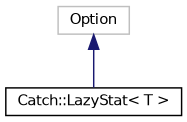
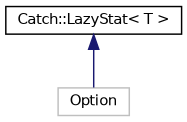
(94, 69) -> (94, 69)
